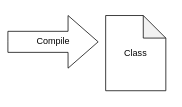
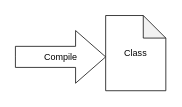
(53, 42) -> (60, 57)
